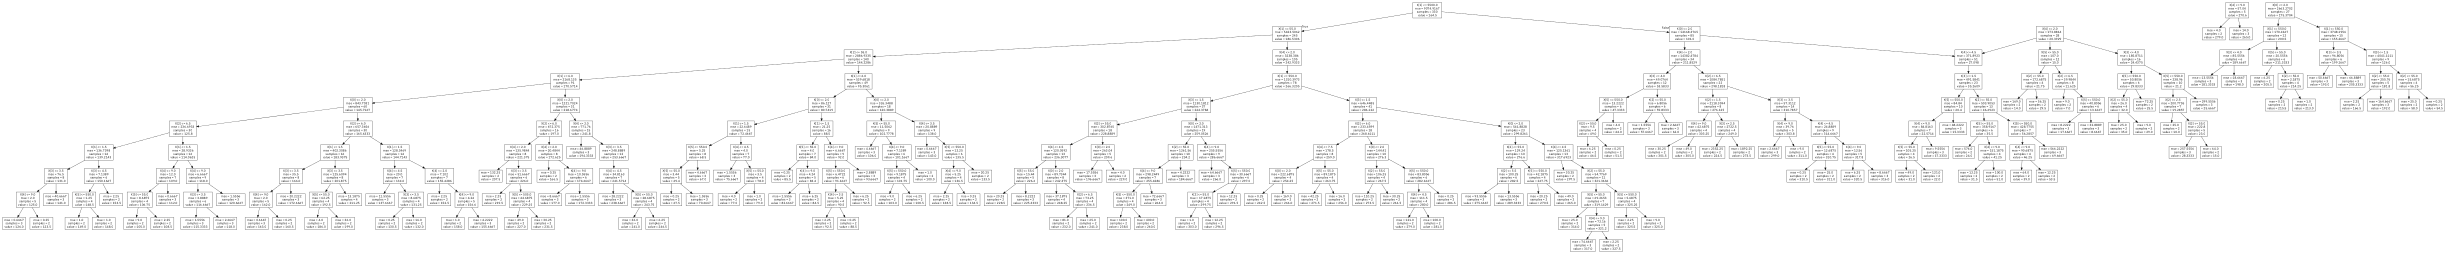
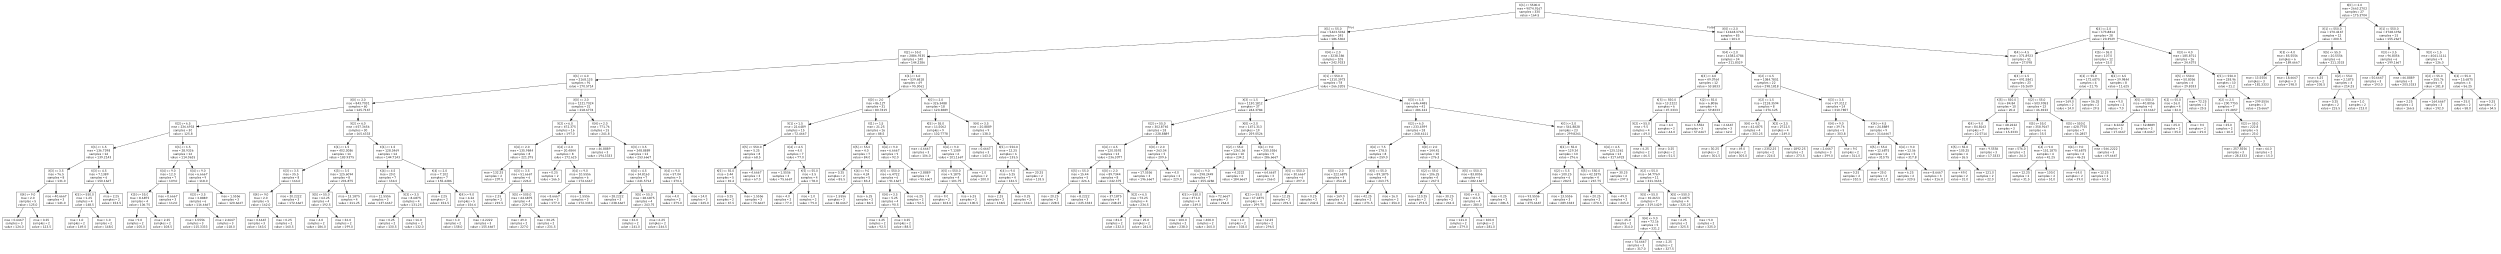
none -> (655, 164)
